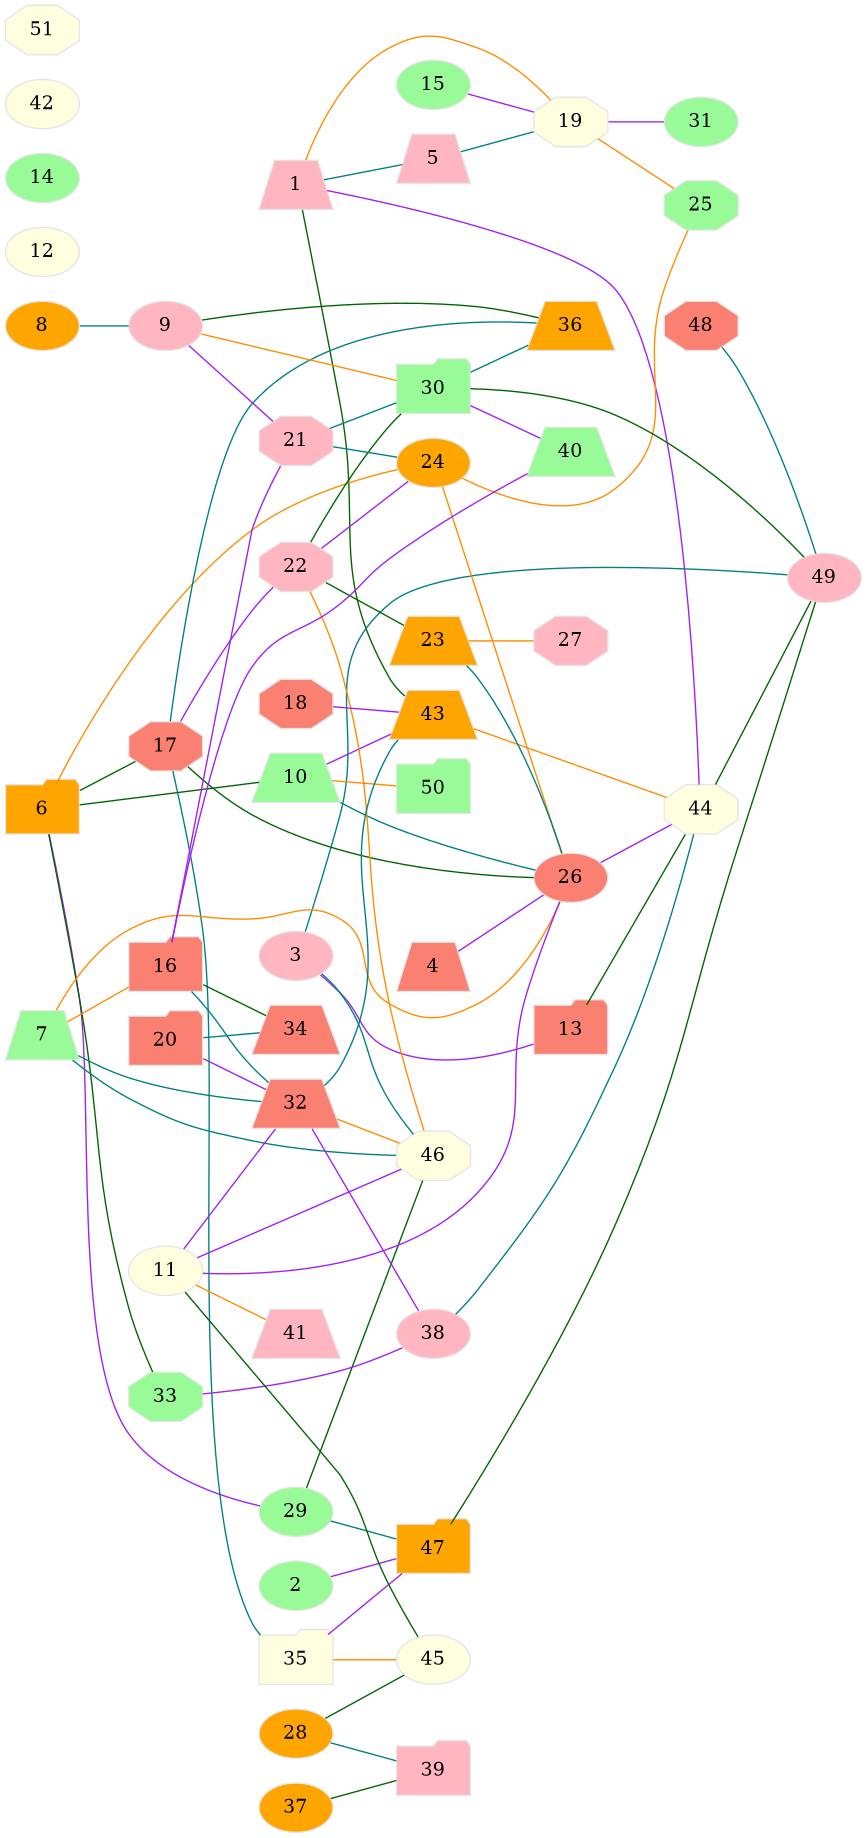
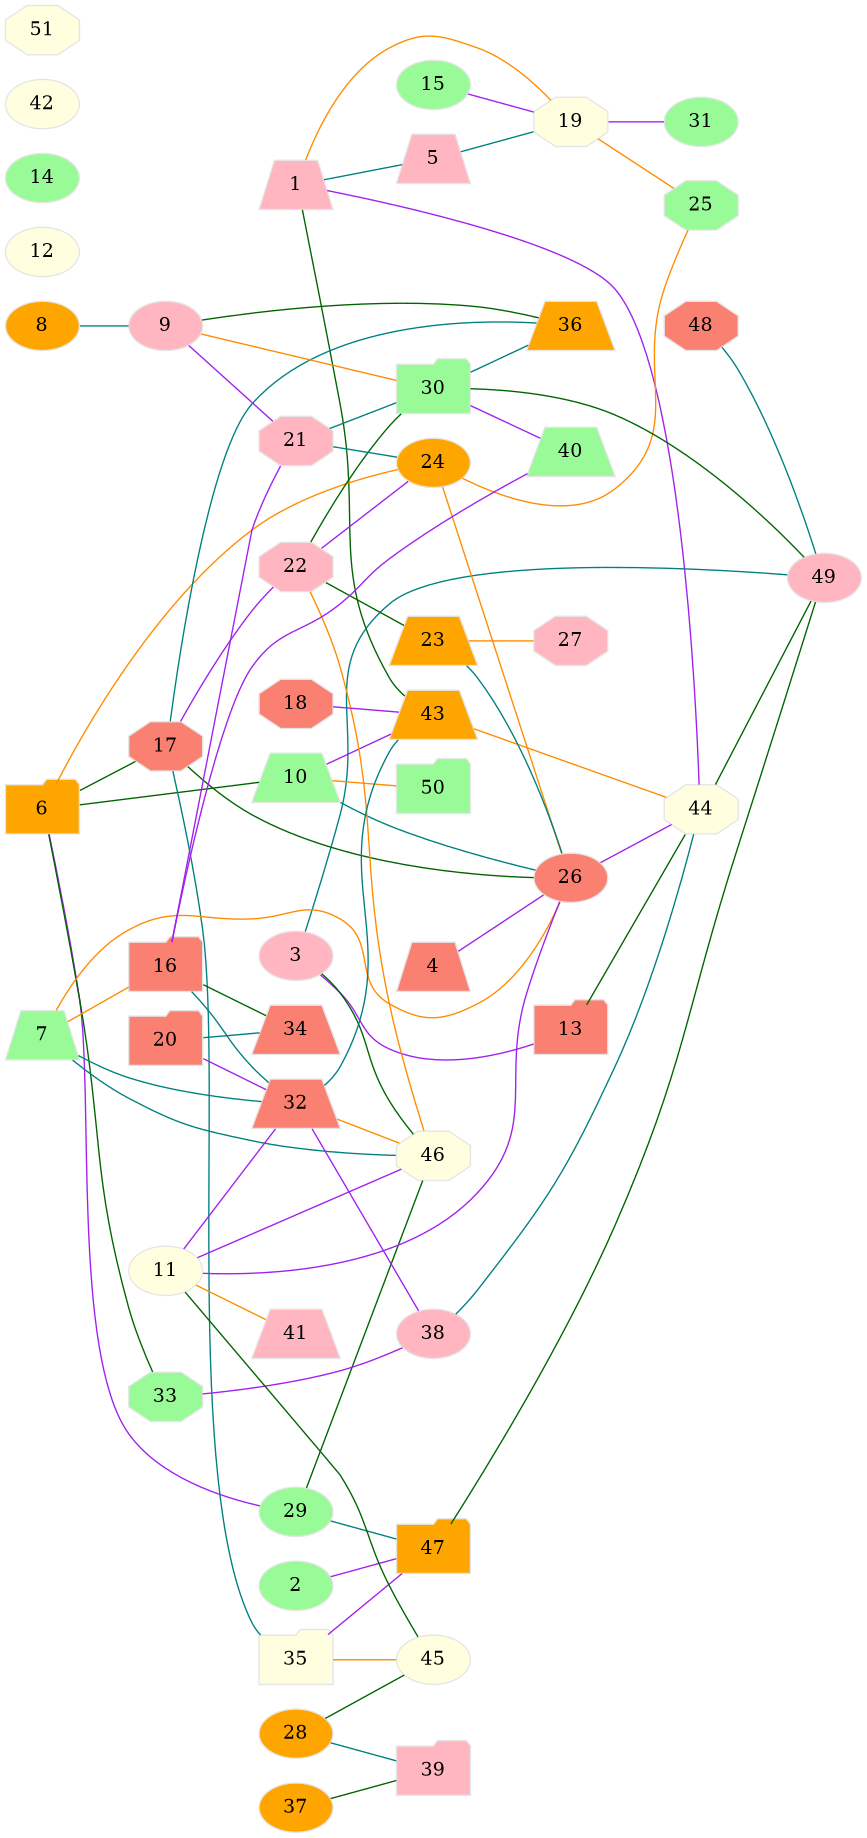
(369, 1053) -> (369, 1053)
